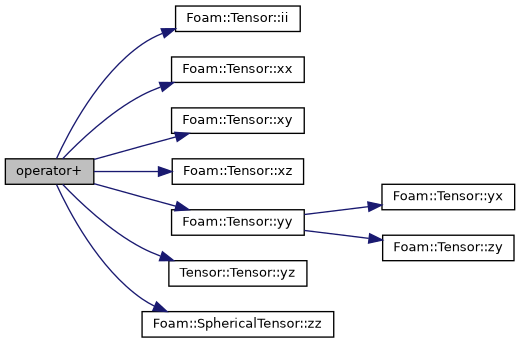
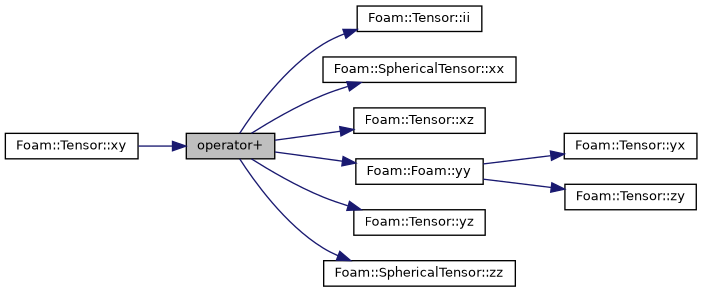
(238, 70) -> (420, 70)
(135, 148) -> (155, 146)
(238, 222) -> (420, 172)
(238, 273) -> (420, 222)
